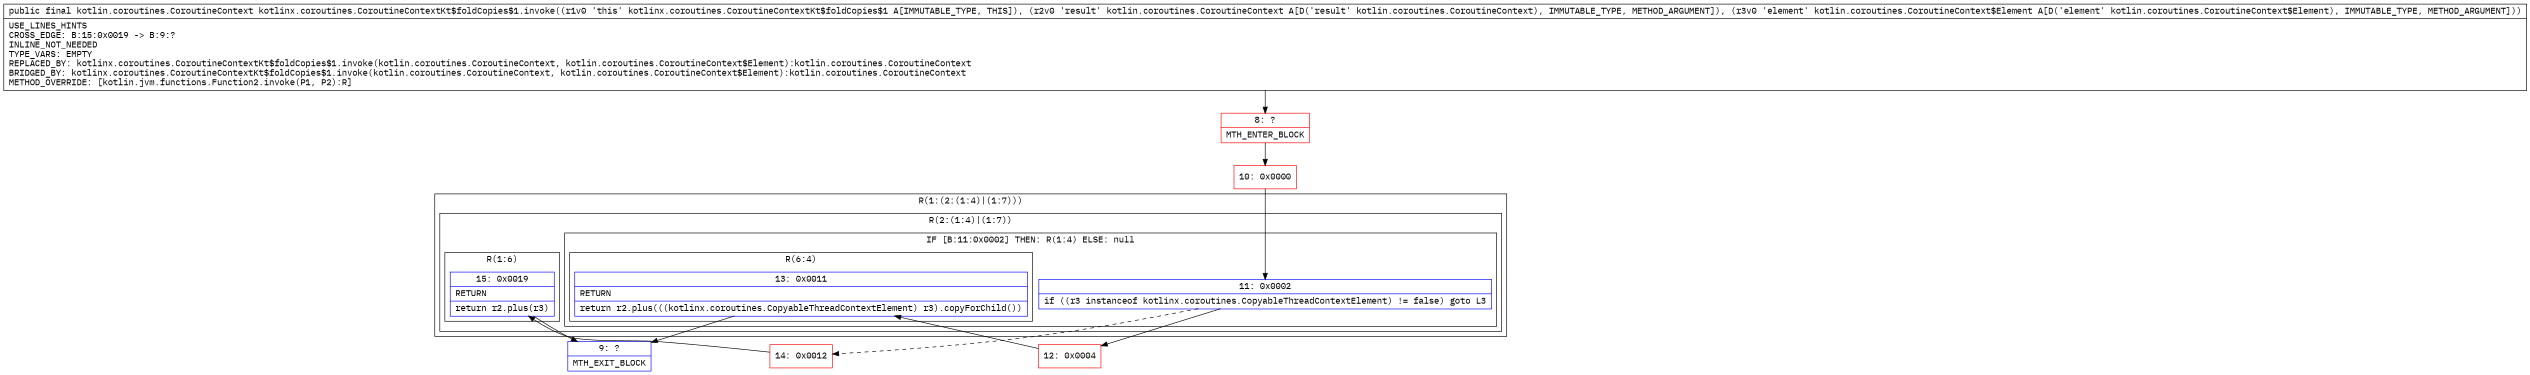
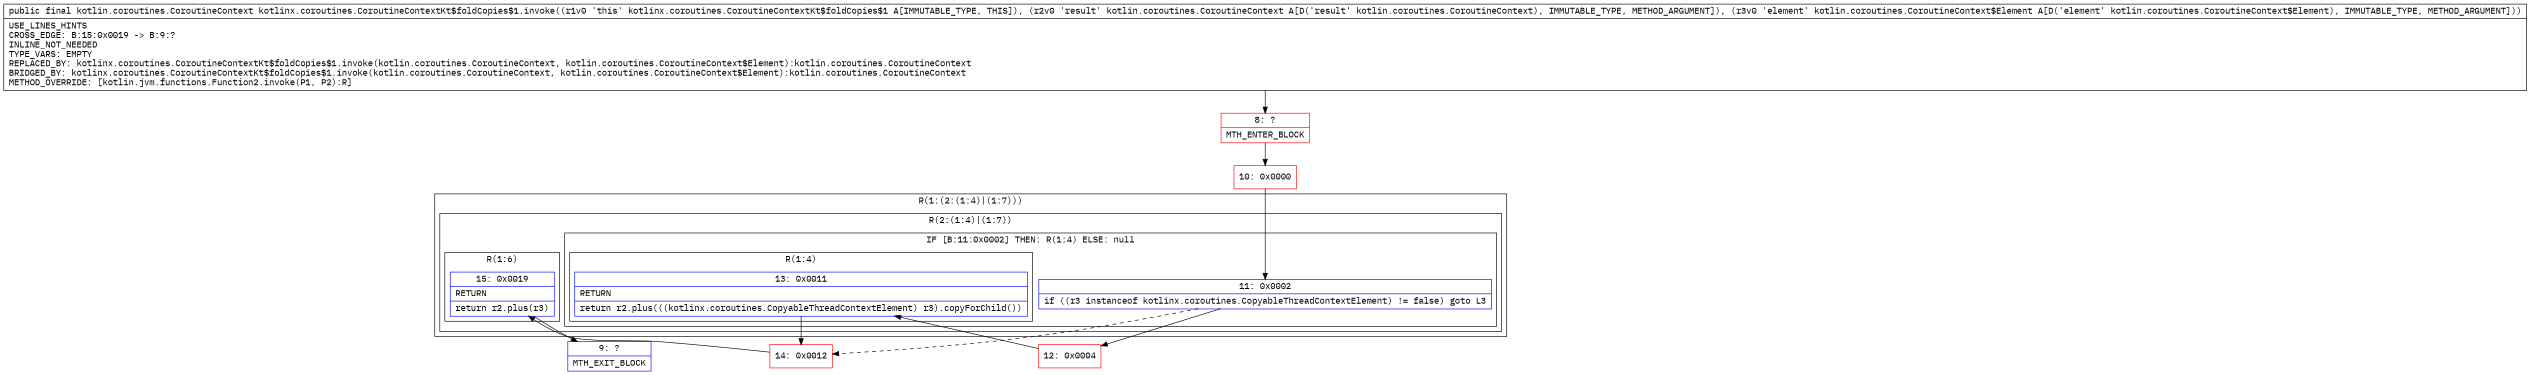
(801, 260) -> (801, 260)
(696, 328) -> (801, 327)
